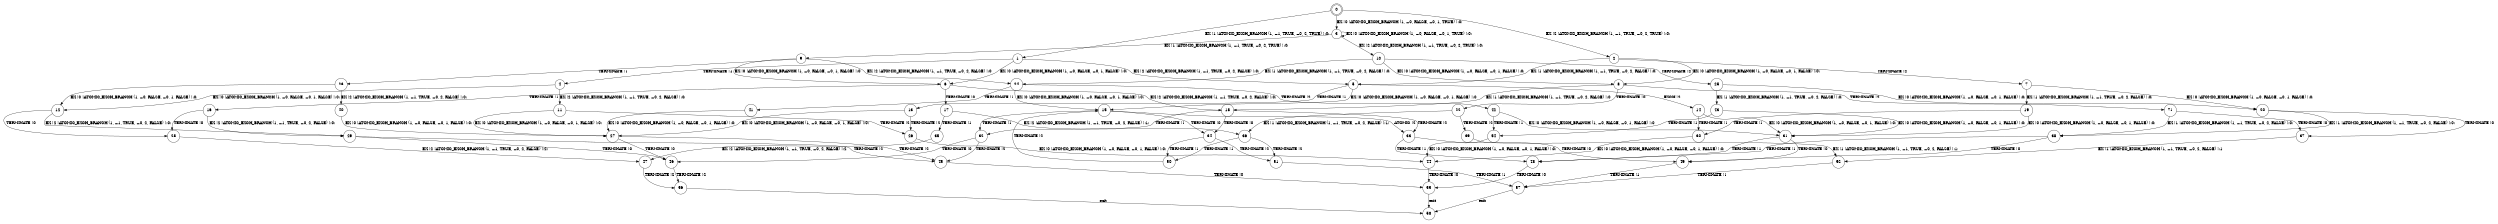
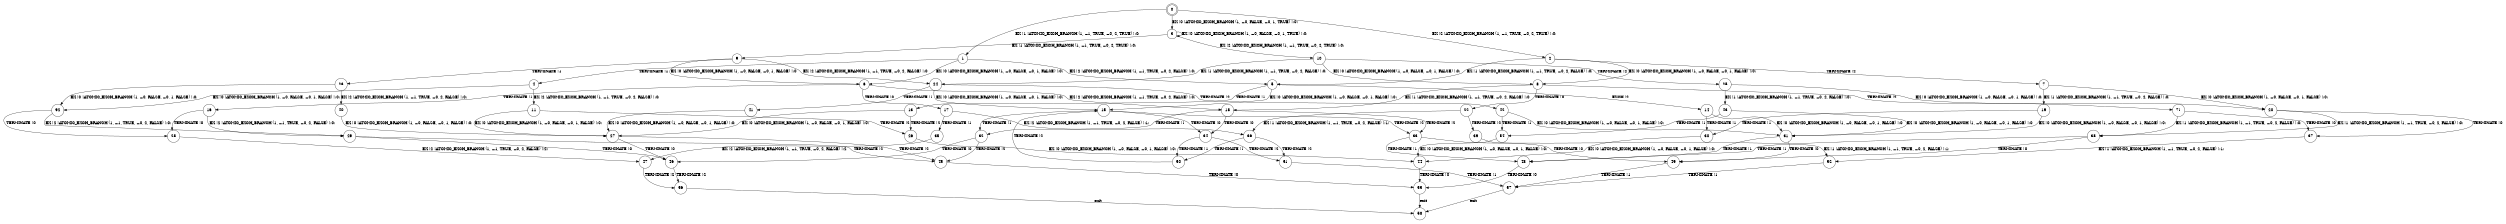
(58, 110) -> (58, 110)
(1405, 123) -> (1409, 123)
